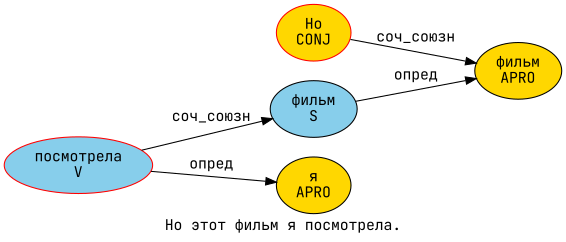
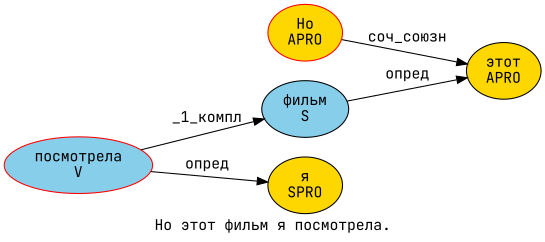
(314, 33) -> (305, 33)
(518, 71) -> (504, 71)
(211, 117) -> (207, 118)
(314, 185) -> (305, 185)
